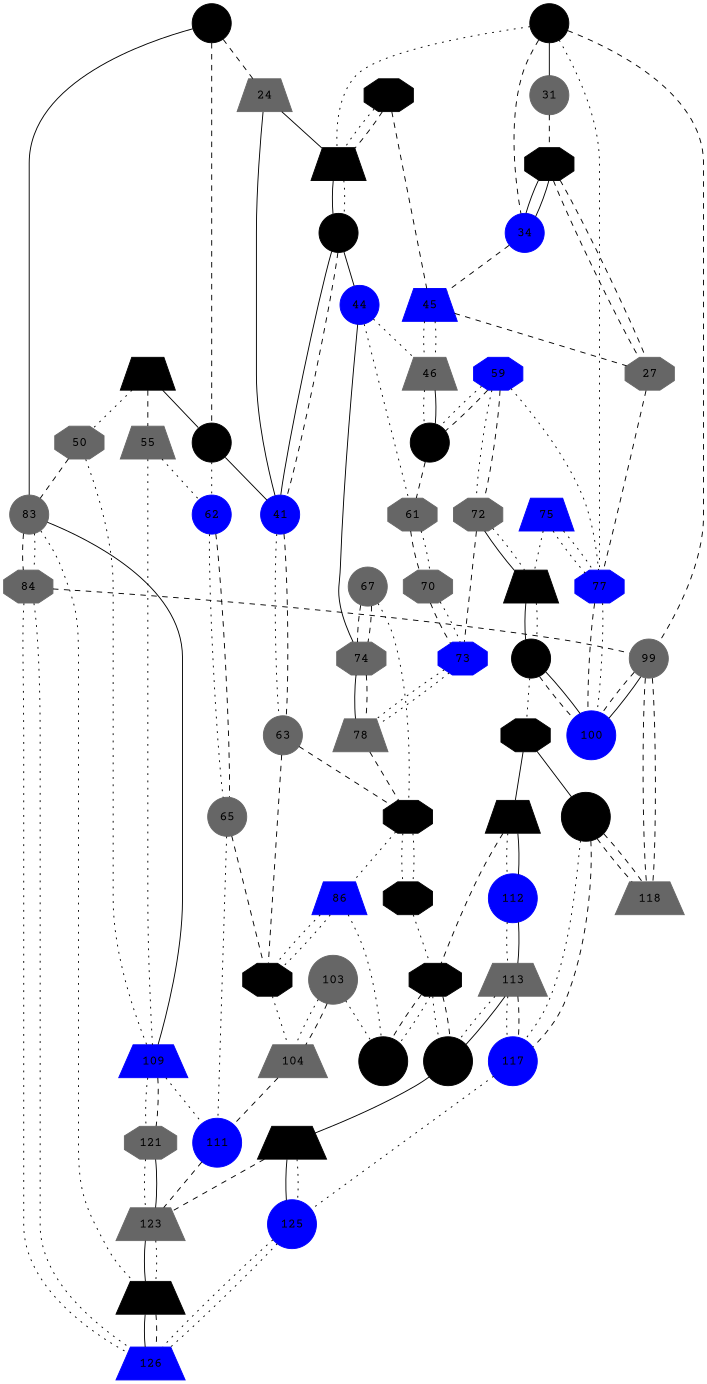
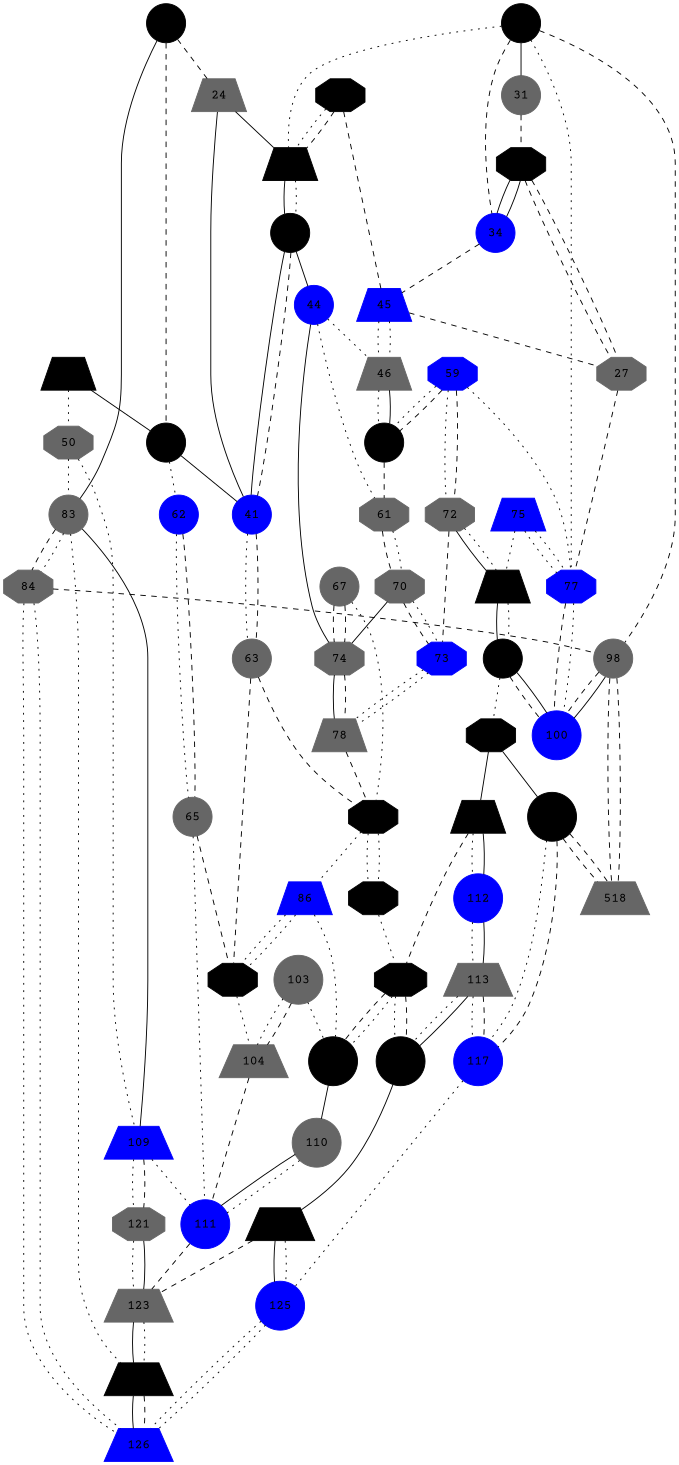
(148, 443) -> none
(54, 478) -> (68, 477)
none -> (363, 631)
(649, 659) -> (613, 659)
(650, 898) -> (615, 898)
none -> (317, 1143)
